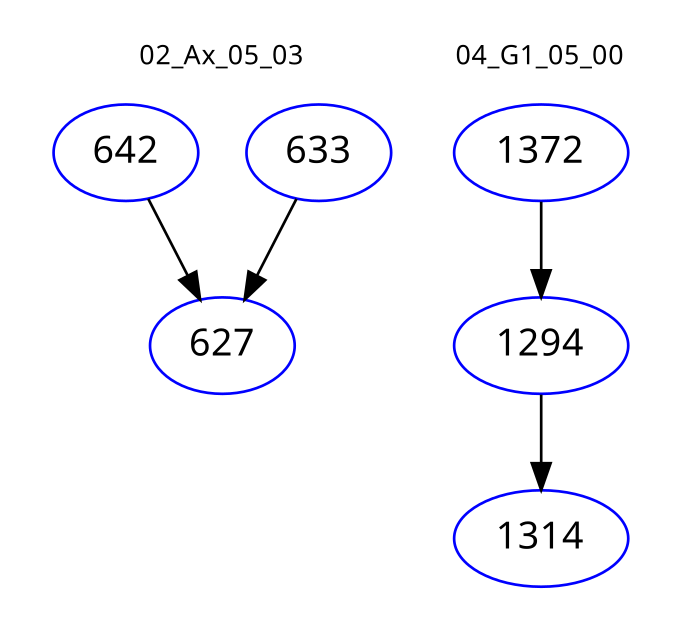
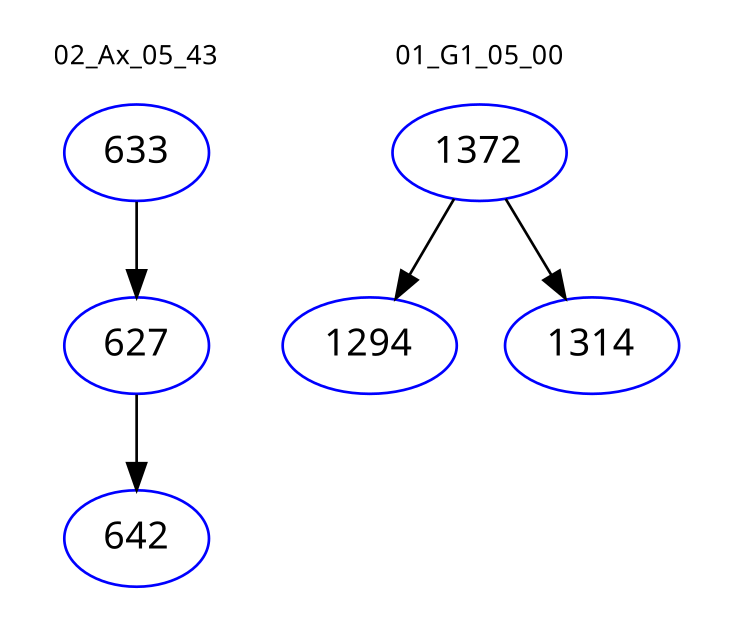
(222, 58) -> (137, 58)
(541, 58) -> (481, 58)
(168, 237) -> (137, 429)
(541, 429) -> (529, 237)
